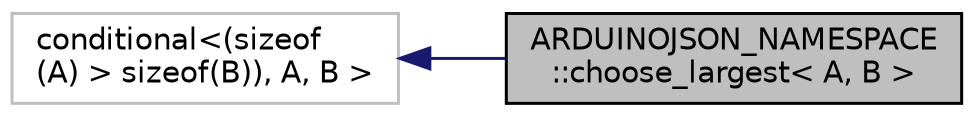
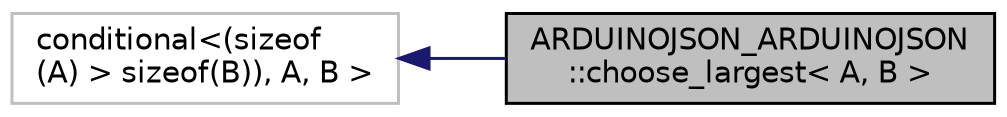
(734, 58) -> (750, 58)
